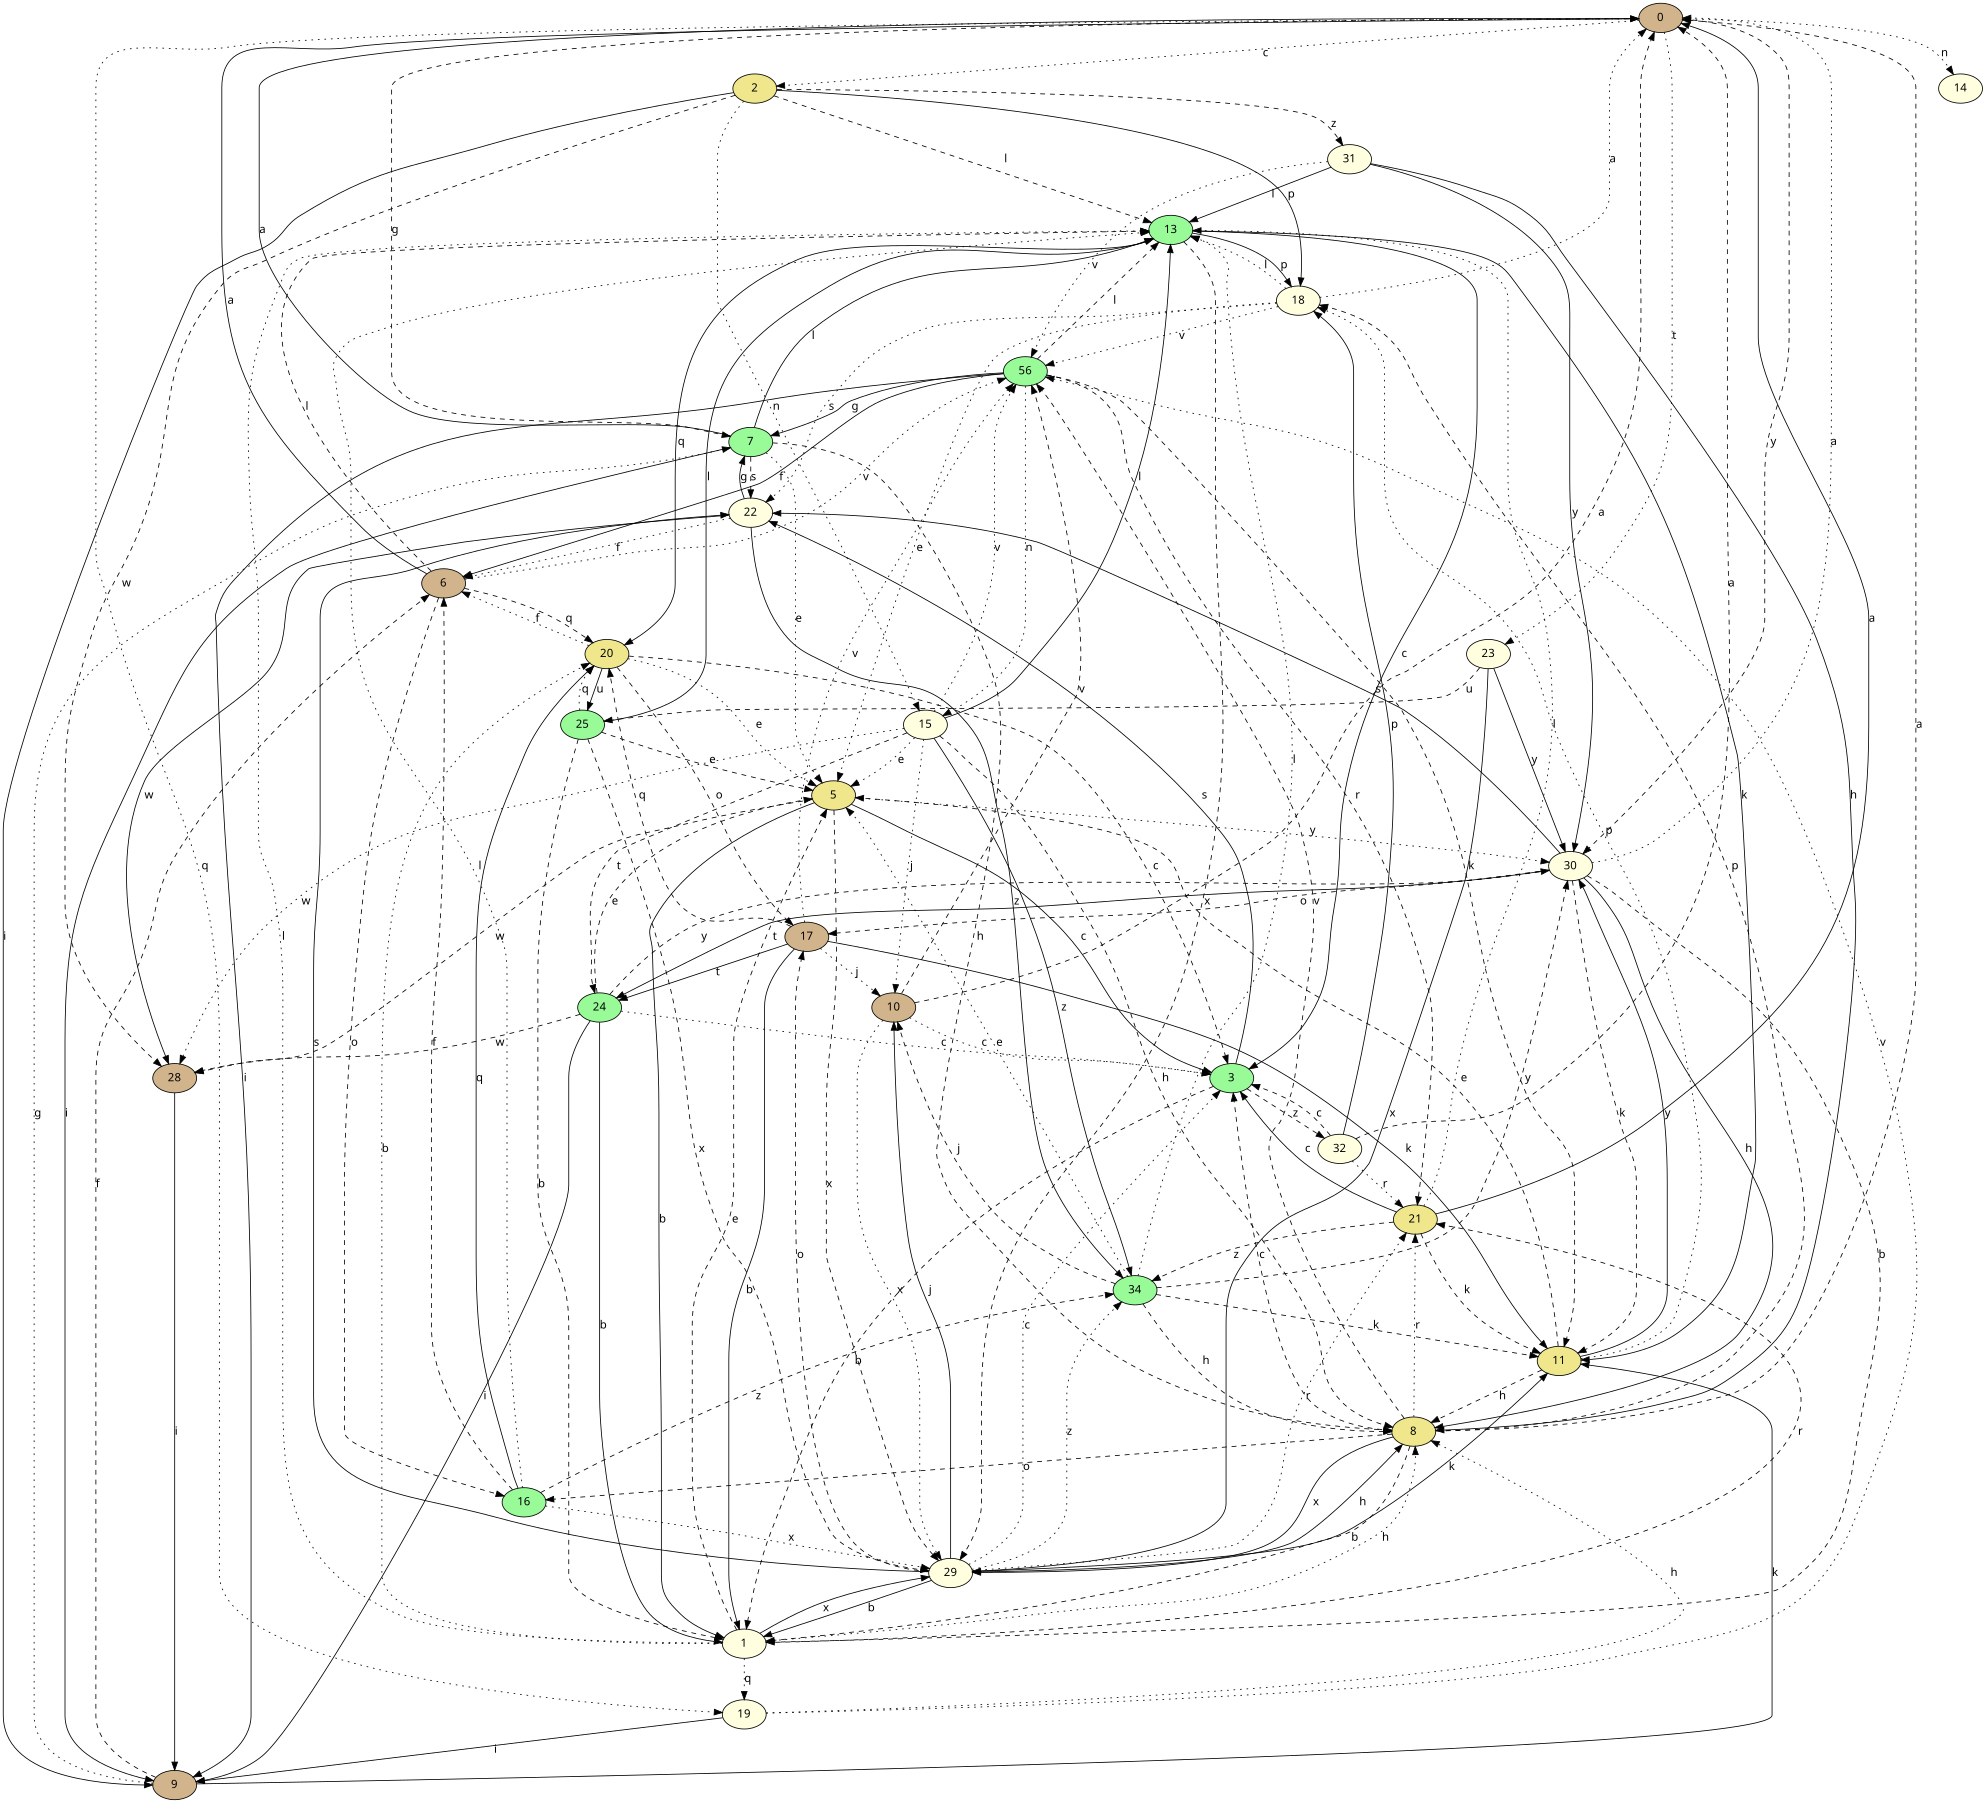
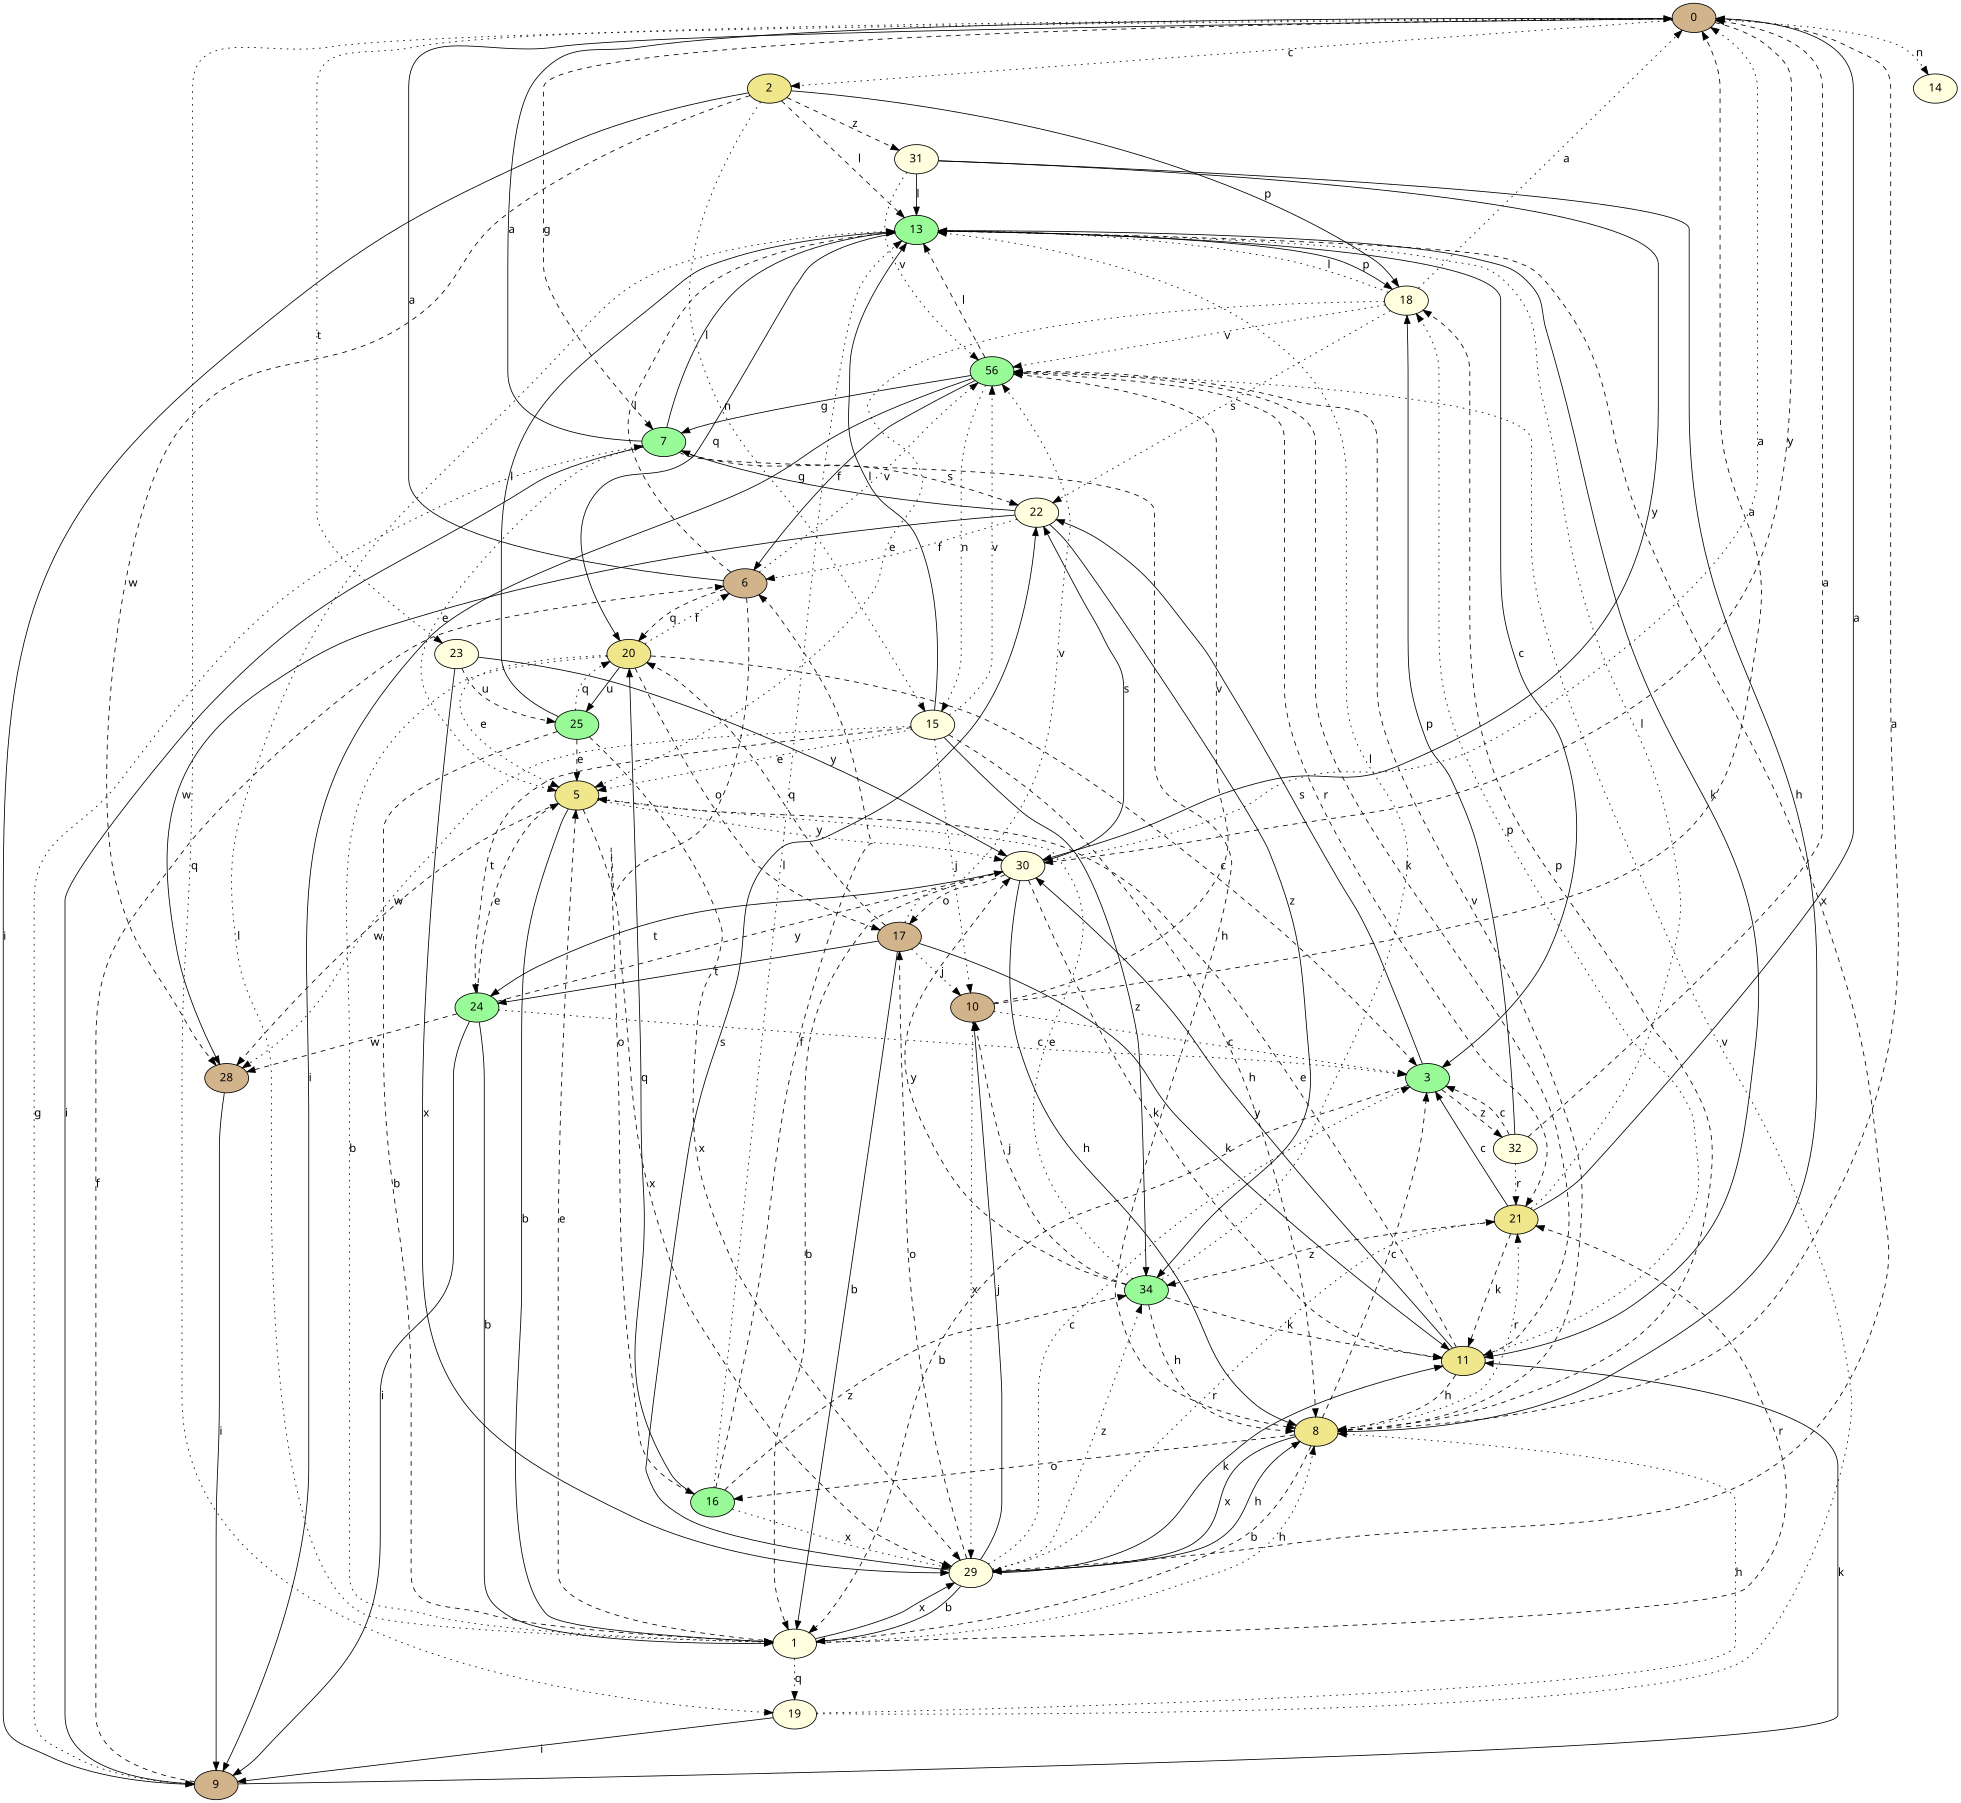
(1055, 922) -> none
(382, 1261) -> (349, 1251)
